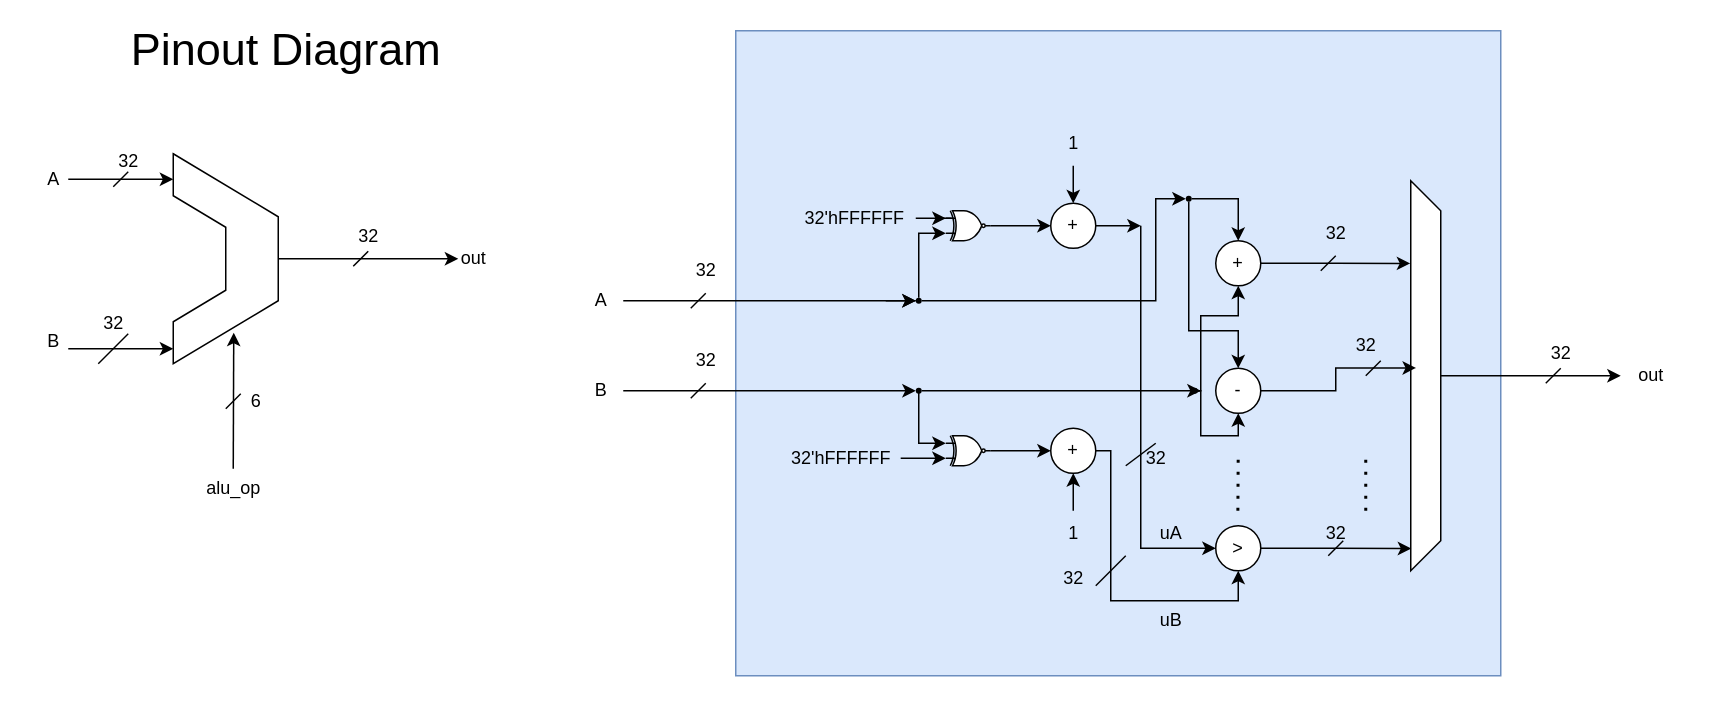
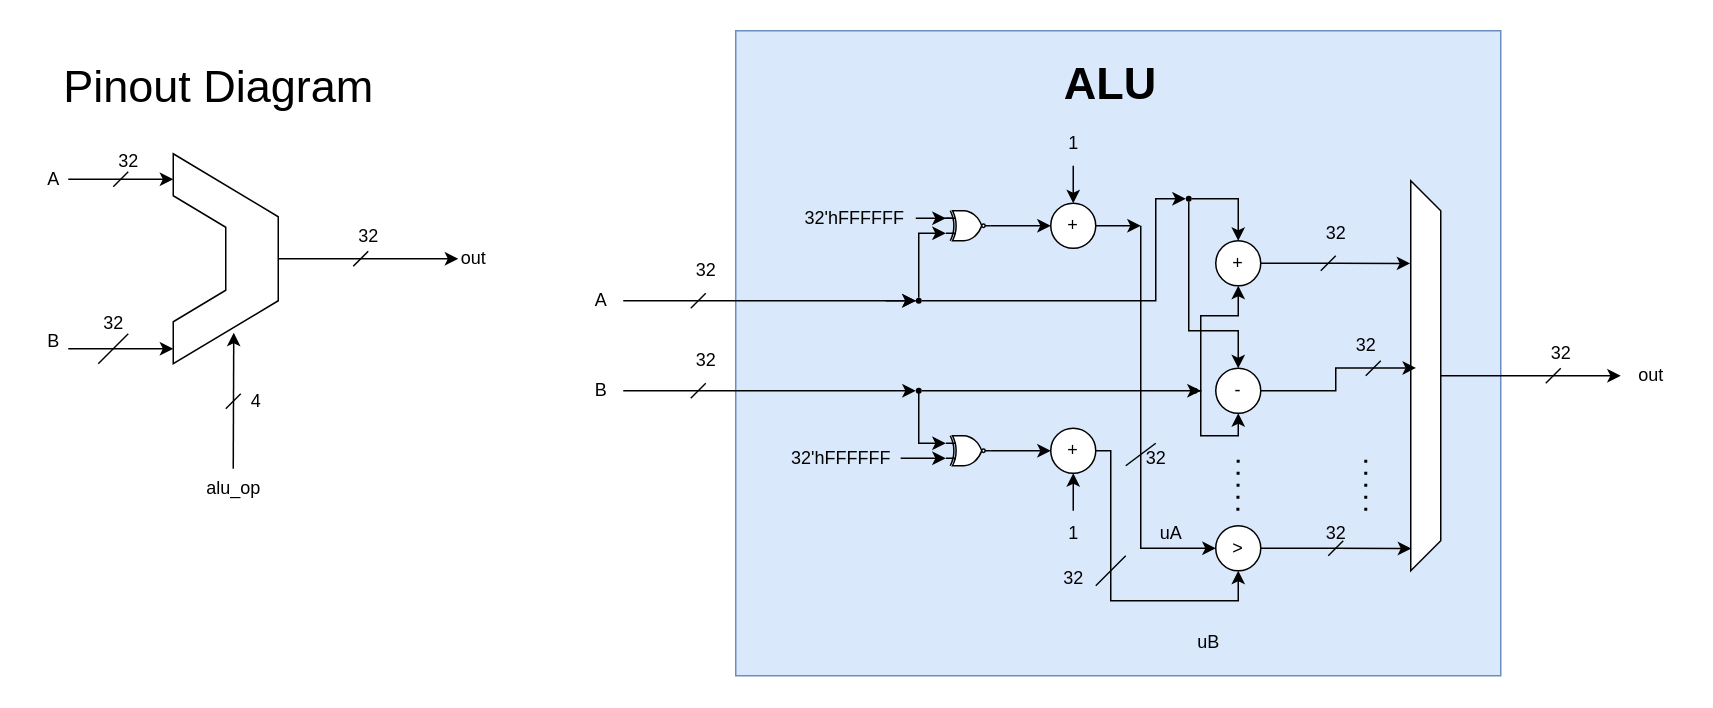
(286, 49) -> (218, 86)
none -> (1111, 83)
(257, 401) -> (257, 401)
(1171, 620) -> (1208, 643)
